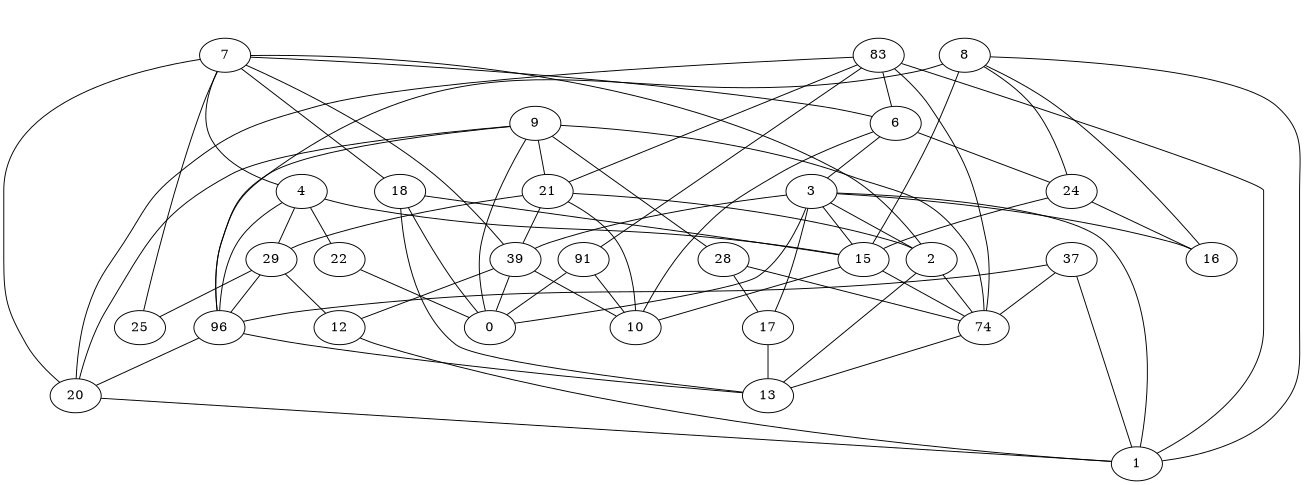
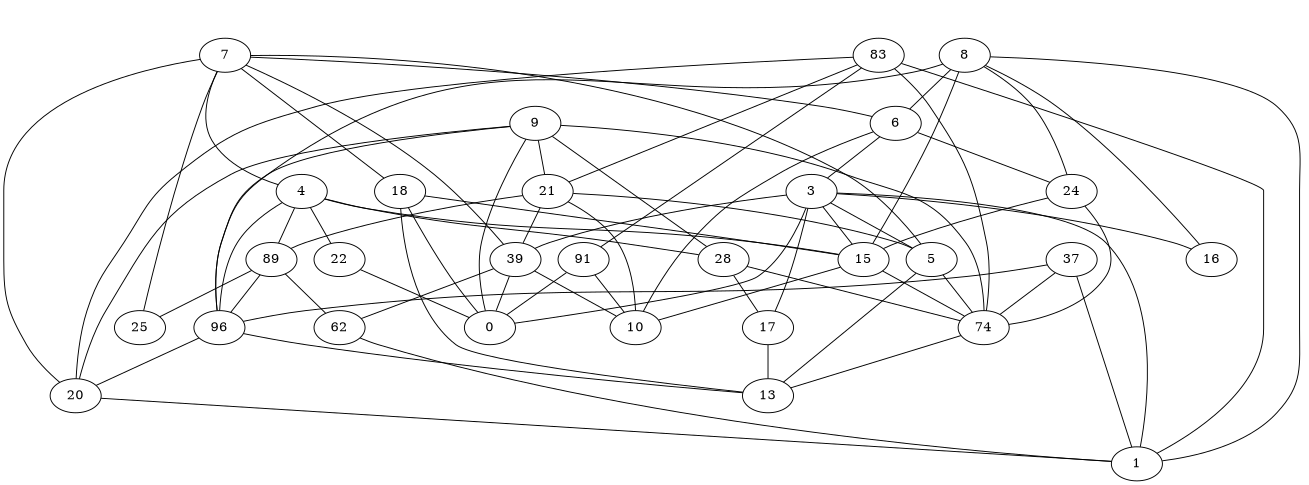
(887, 89) -> (930, 89)
(1142, 225) -> (1095, 289)
none -> (549, 234)
(271, 260) -> (271, 260)
(932, 260) -> (932, 260)
(340, 328) -> (340, 328)
